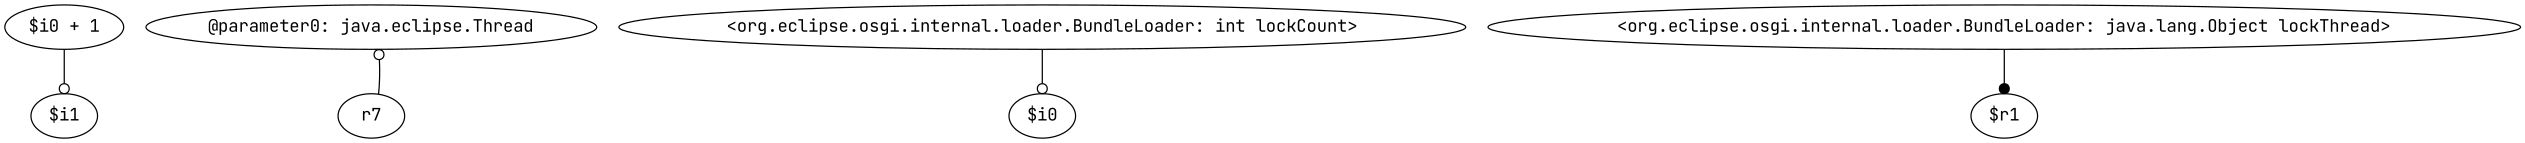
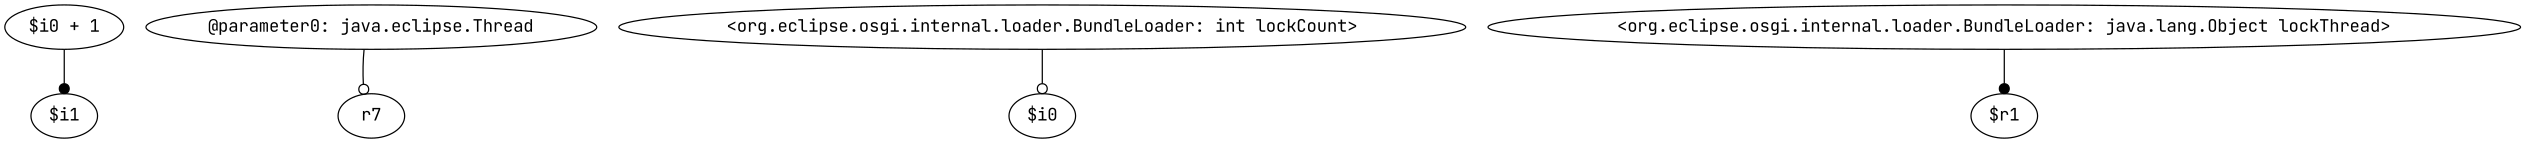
(64, 67) -> (64, 67)
(380, 77) -> (363, 67)
